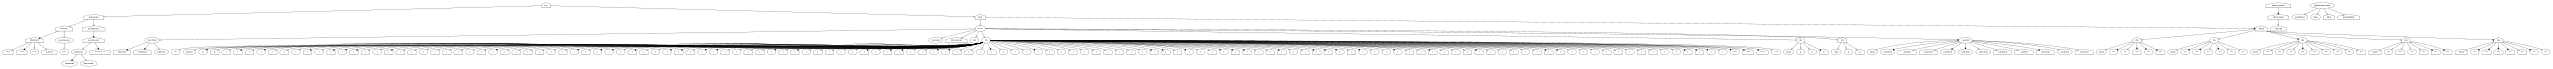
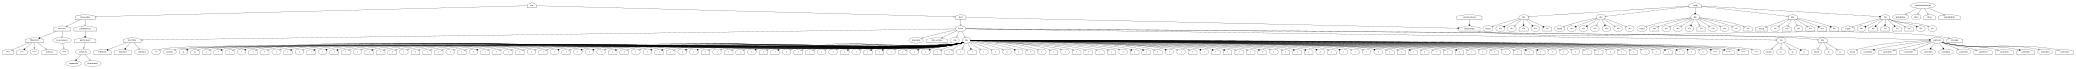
(1620, 23) -> (1212, 23)
(152, 40) -> (132, 40)
(100, 52) -> none
